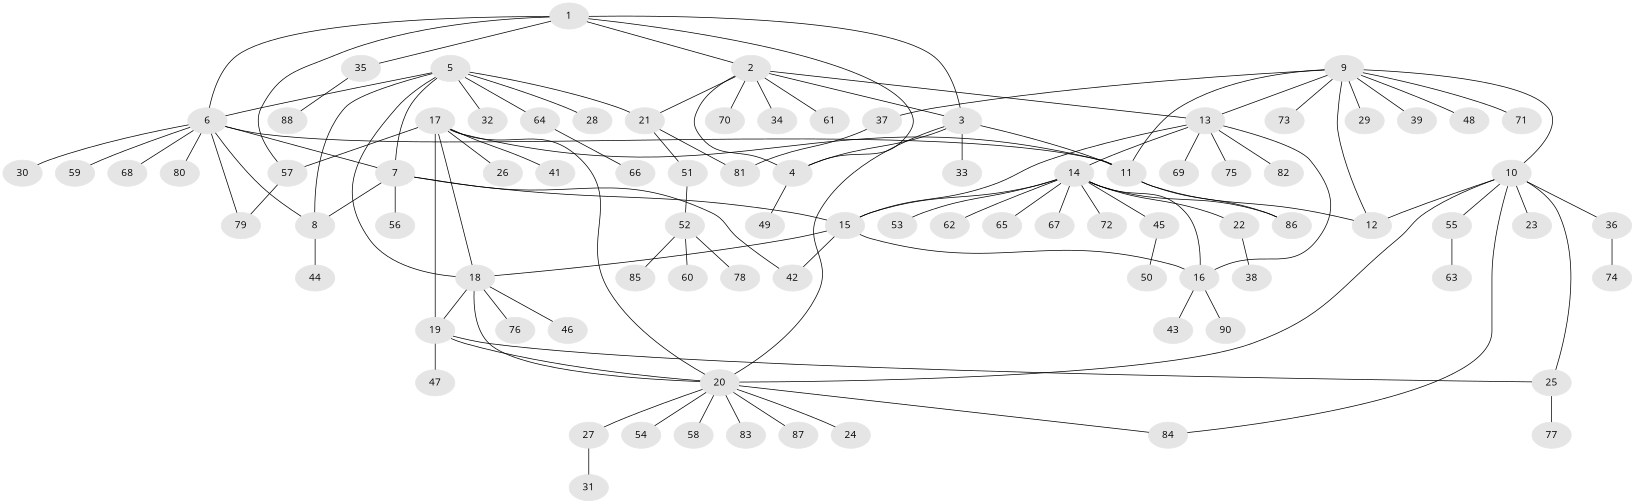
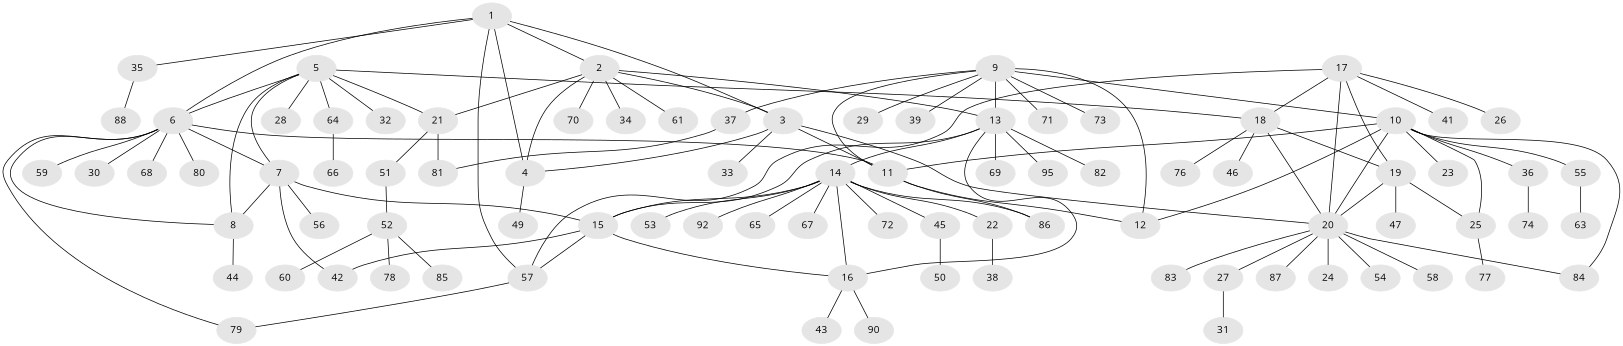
(1469, 121) -> none
(781, 147) -> (1153, 144)
(1231, 173) -> (1048, 173)
(950, 226) -> (703, 226)
(661, 258) -> (563, 252)
